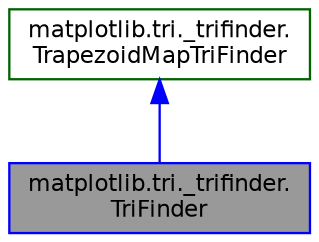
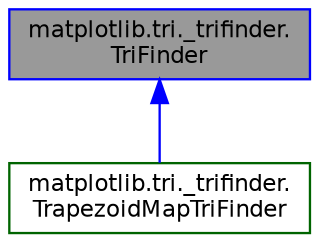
(160, 133) -> (160, 133)
